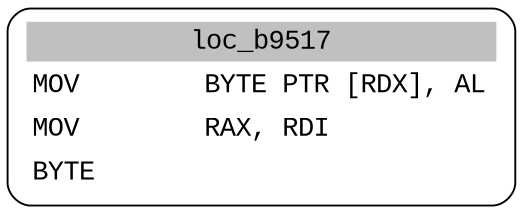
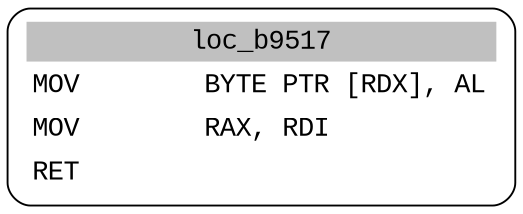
(127, 171) -> (118, 171)
